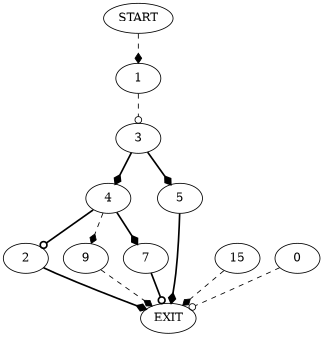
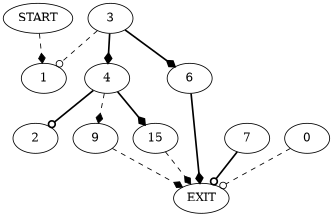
(138, 105) -> (80, 46)
(180, 198) -> (190, 78)
(124, 224) -> (128, 104)
(90, 287) -> none
